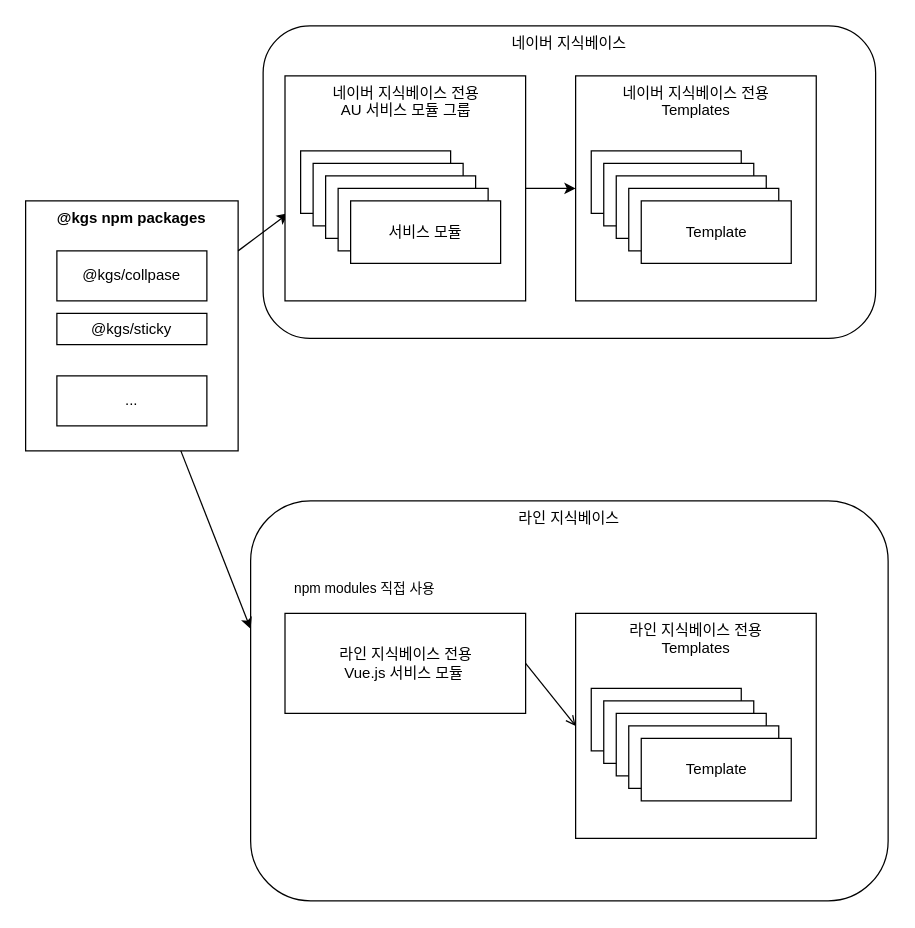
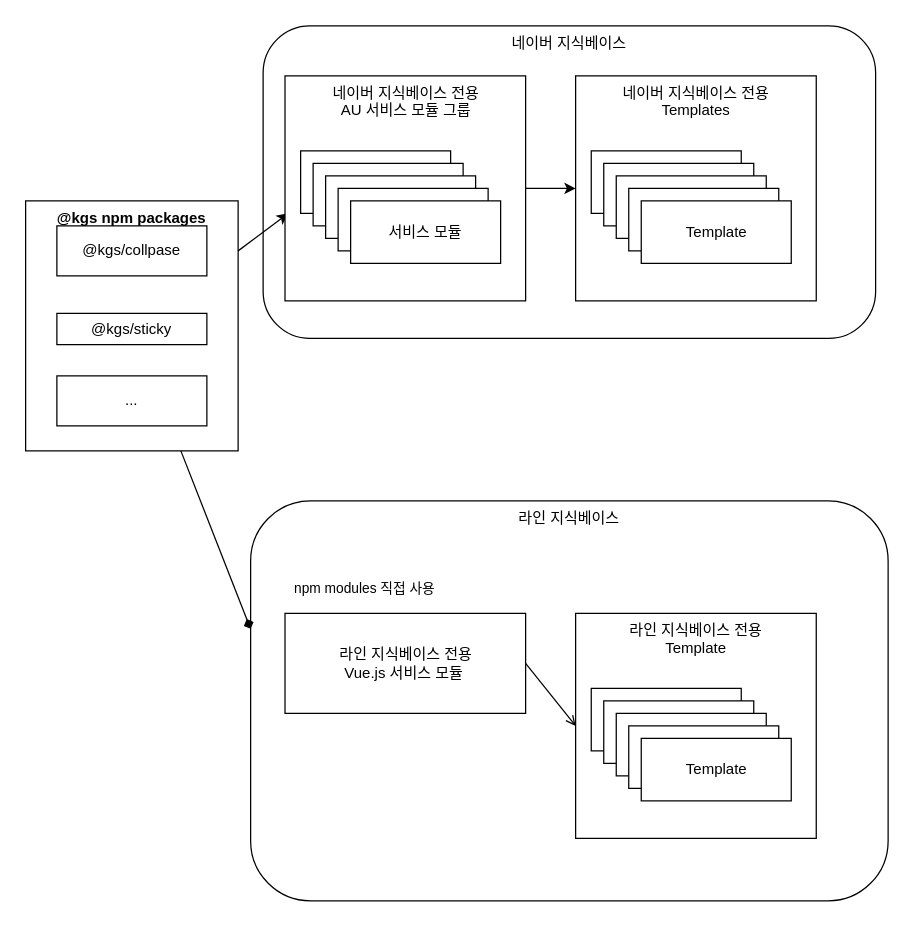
(132, 276) -> (132, 251)
(247, 619) -> (247, 619)
(696, 640) -> (696, 640)
